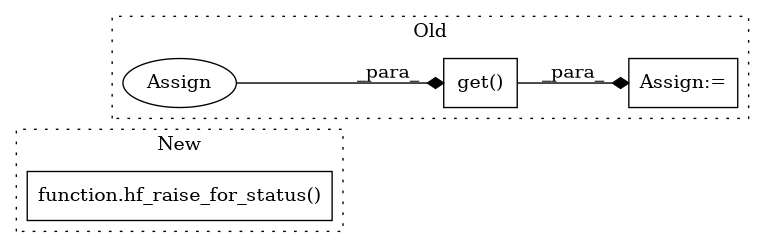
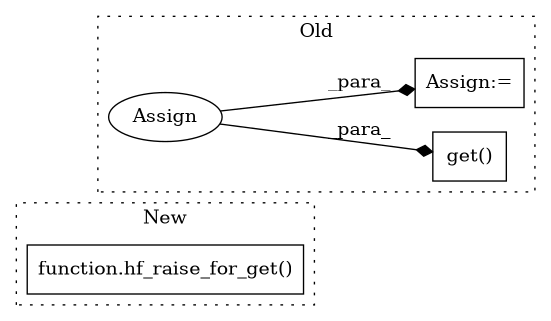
(565, 83) -> (309, 101)
(180, 196) -> (165, 270)
